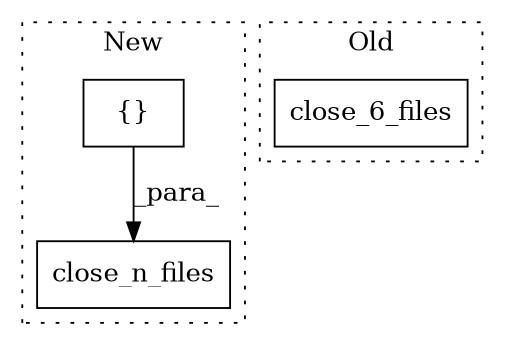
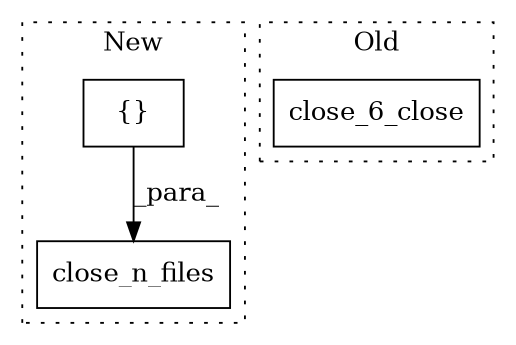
(371, 113) -> (377, 113)
